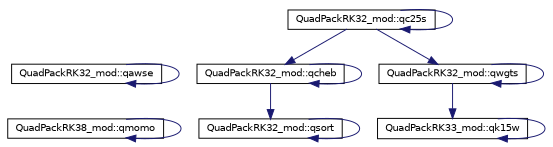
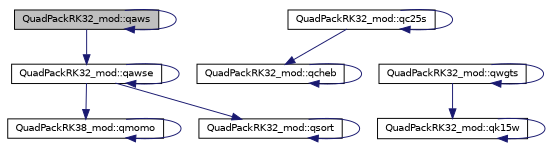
none -> (87, 20)
(403, 44) -> none
none -> (86, 96)
(271, 96) -> (174, 100)
(453, 129) -> (453, 129)
